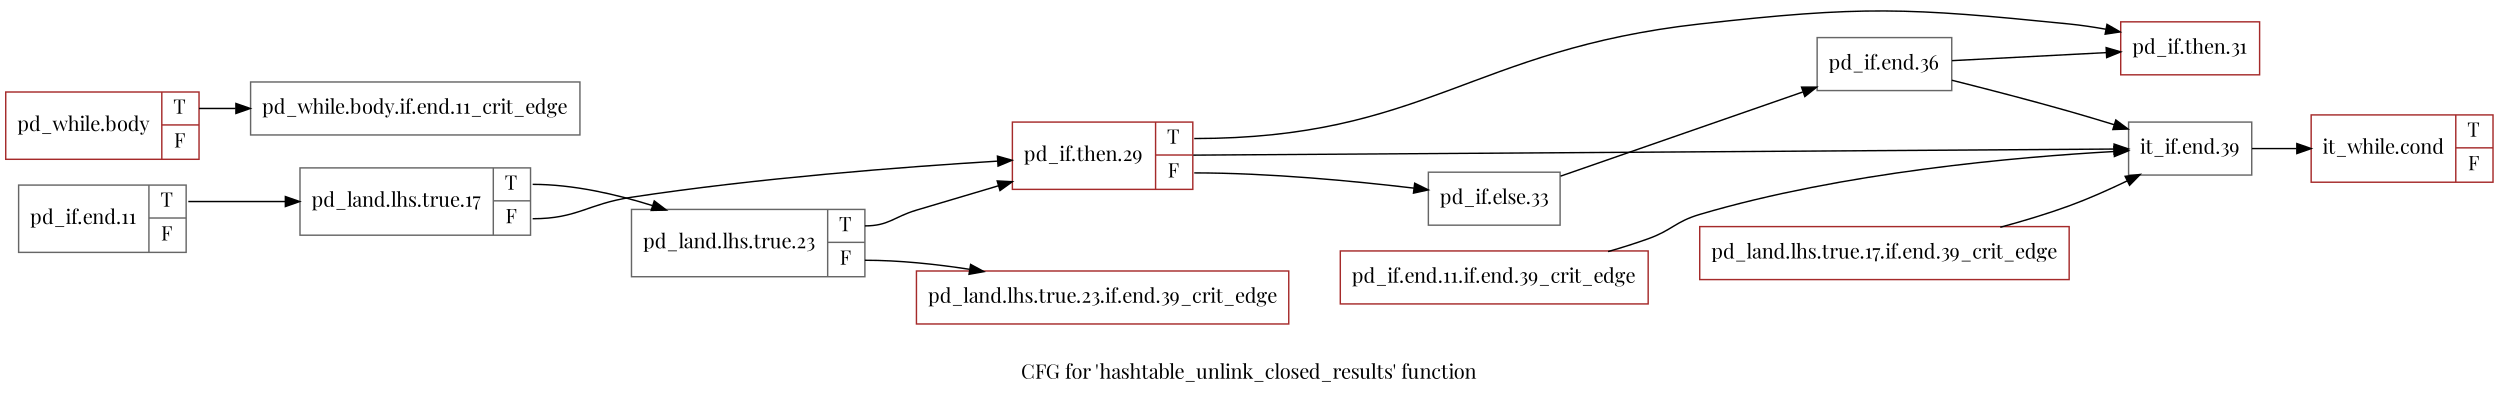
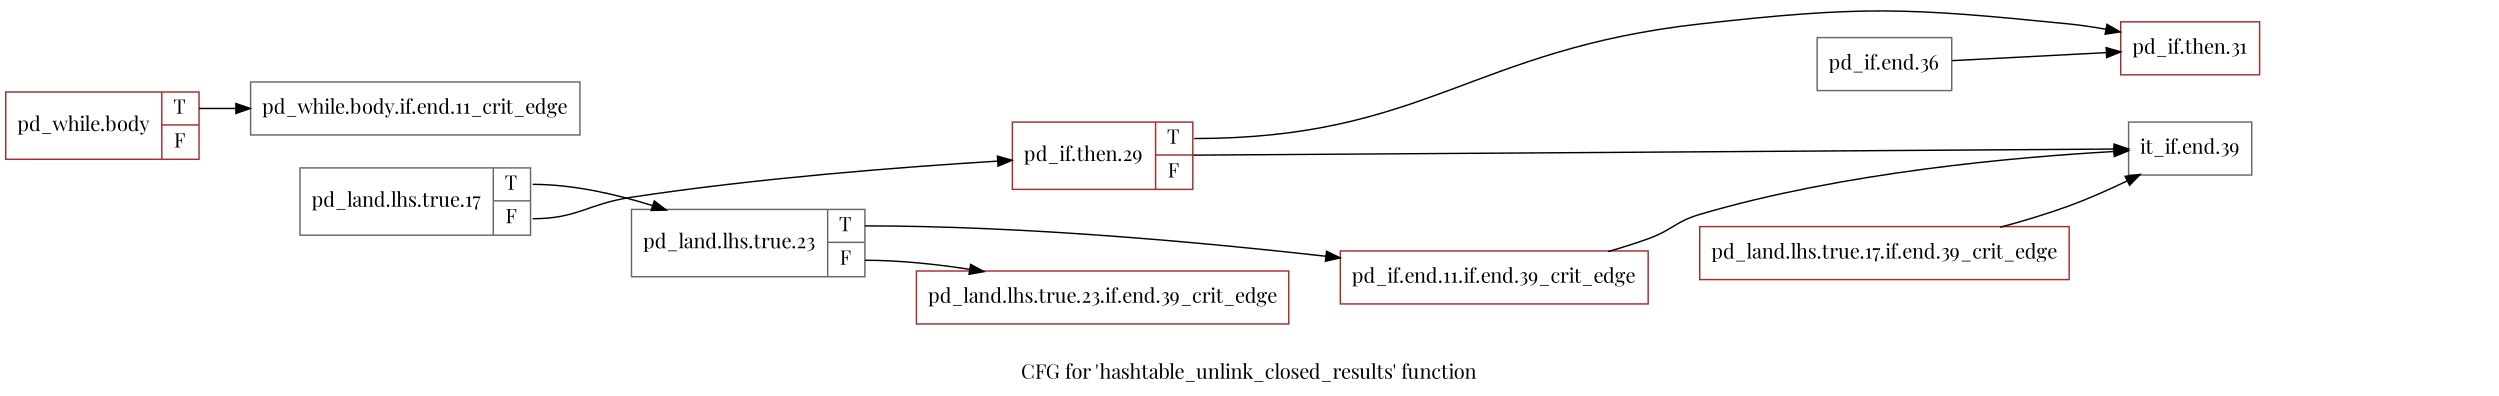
(2033, 101) -> none
(2402, 149) -> none
(1494, 199) -> none
(931, 206) -> (1096, 235)
(102, 219) -> none
